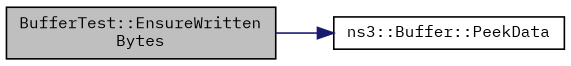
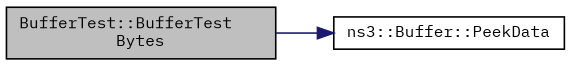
(141, 33) -> (141, 33)
